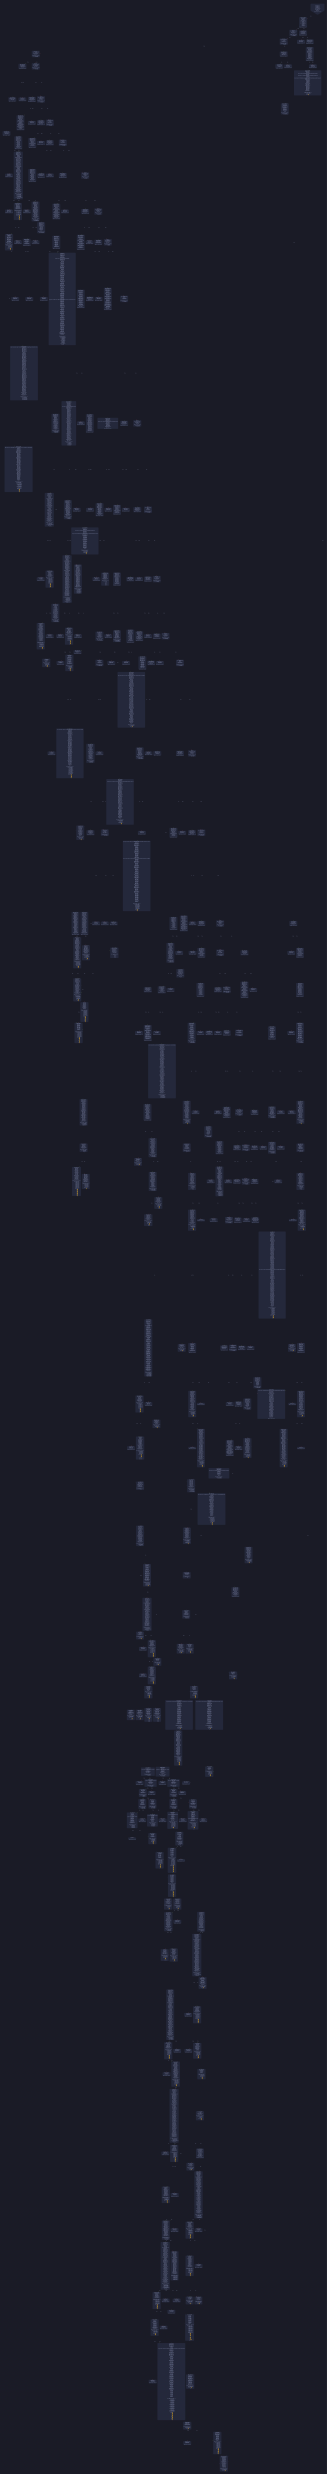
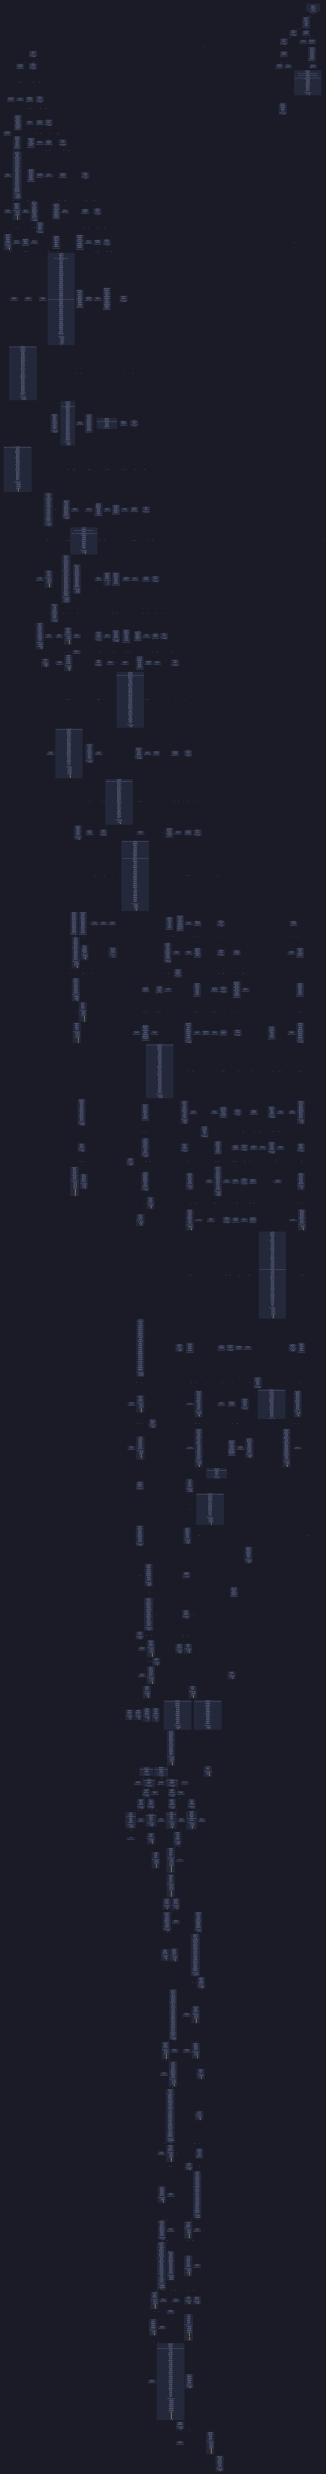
(292, 1404) -> none
